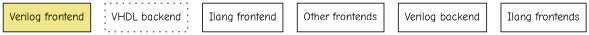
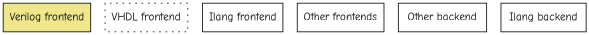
(146, 18) -> (146, 18)
(442, 18) -> (442, 18)
(544, 18) -> (544, 18)
